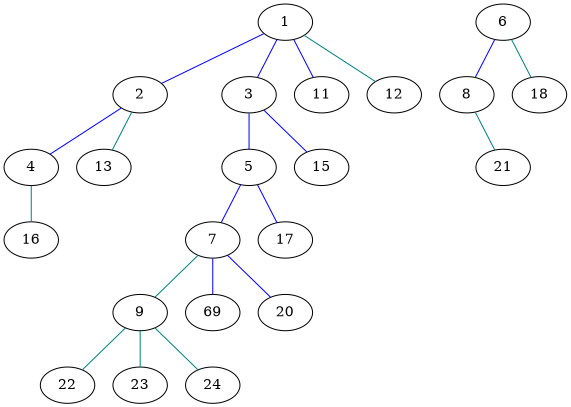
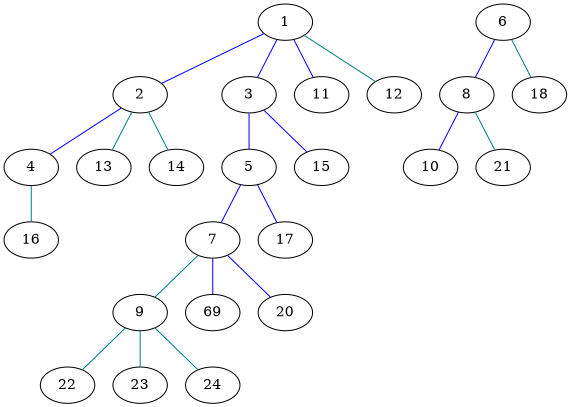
none -> (176, 167)
none -> (431, 167)
